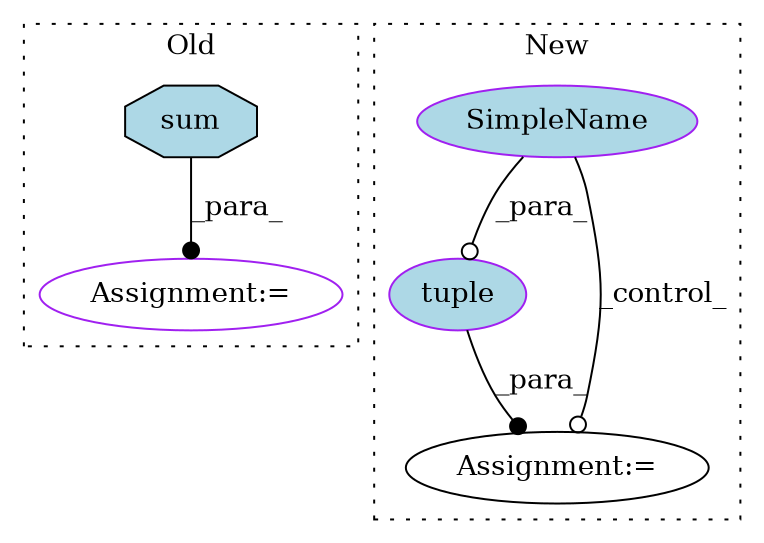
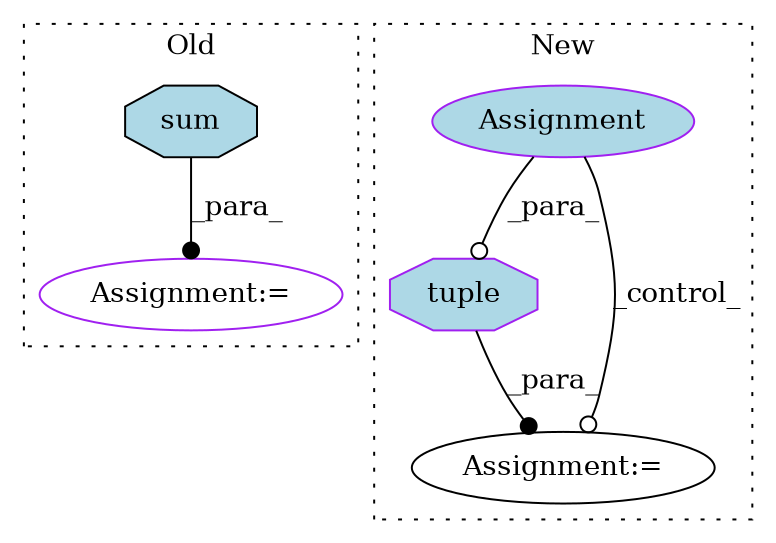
(557, 121) -> (563, 121)
(458, 295) -> (464, 295)
